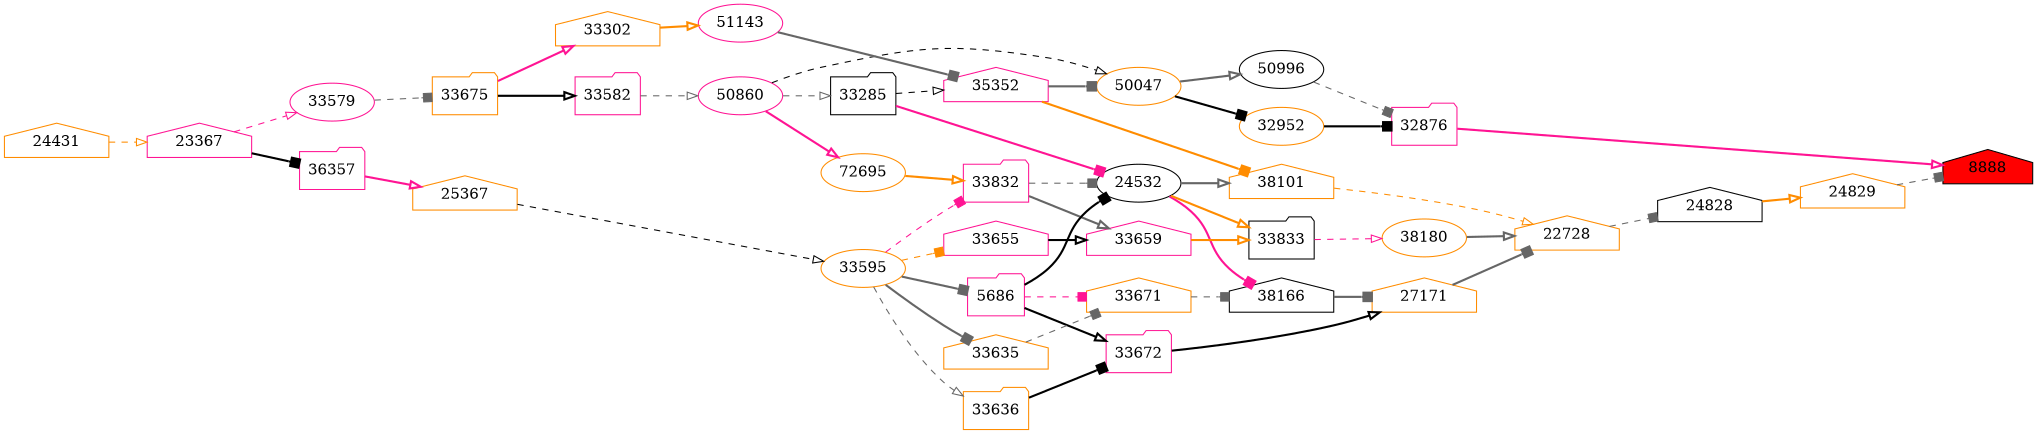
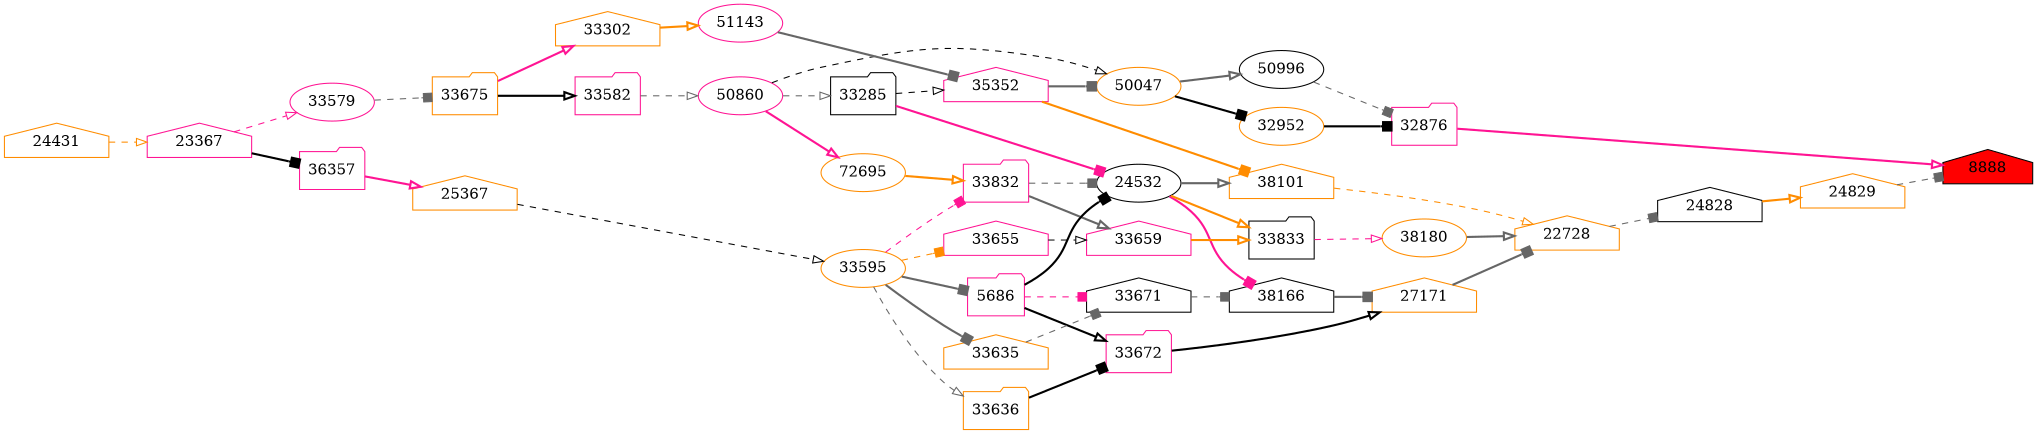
(1060, 240) -> (1060, 240)
(1139, 297) -> (1139, 297)
